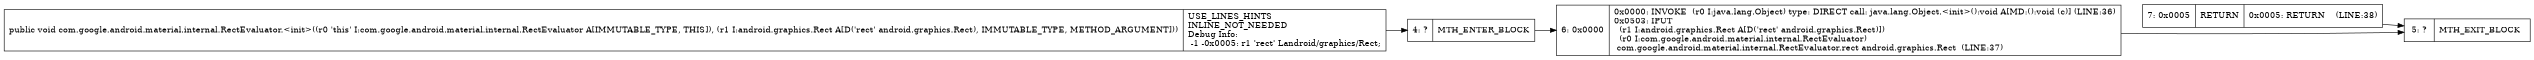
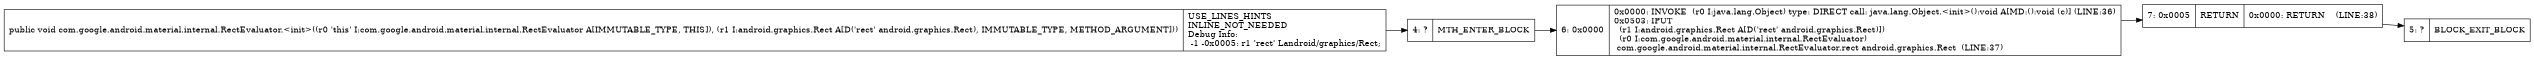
(2313, 16) -> (2313, 16)
(2480, 30) -> (2480, 30)
(2260, 34) -> (2129, 20)
